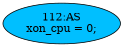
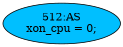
(62, 23) -> (62, 23)
